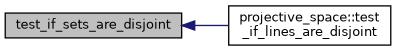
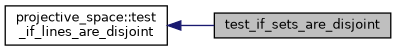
(212, 25) -> (198, 25)
